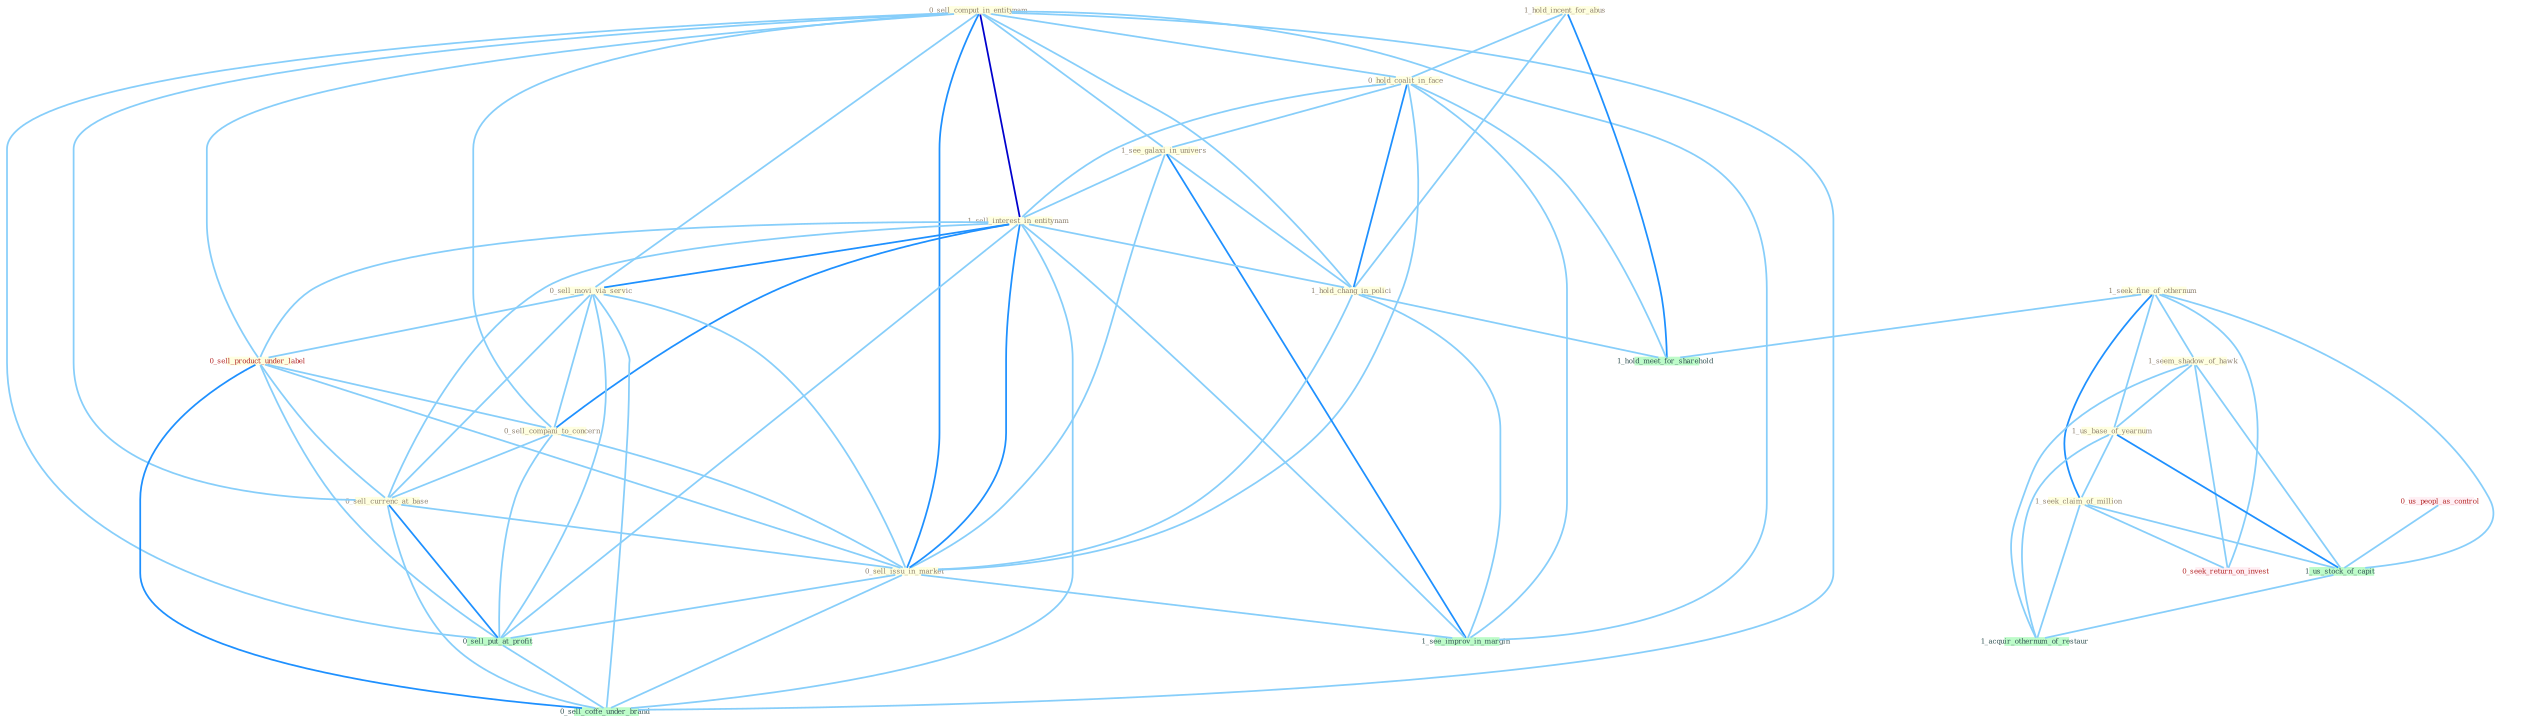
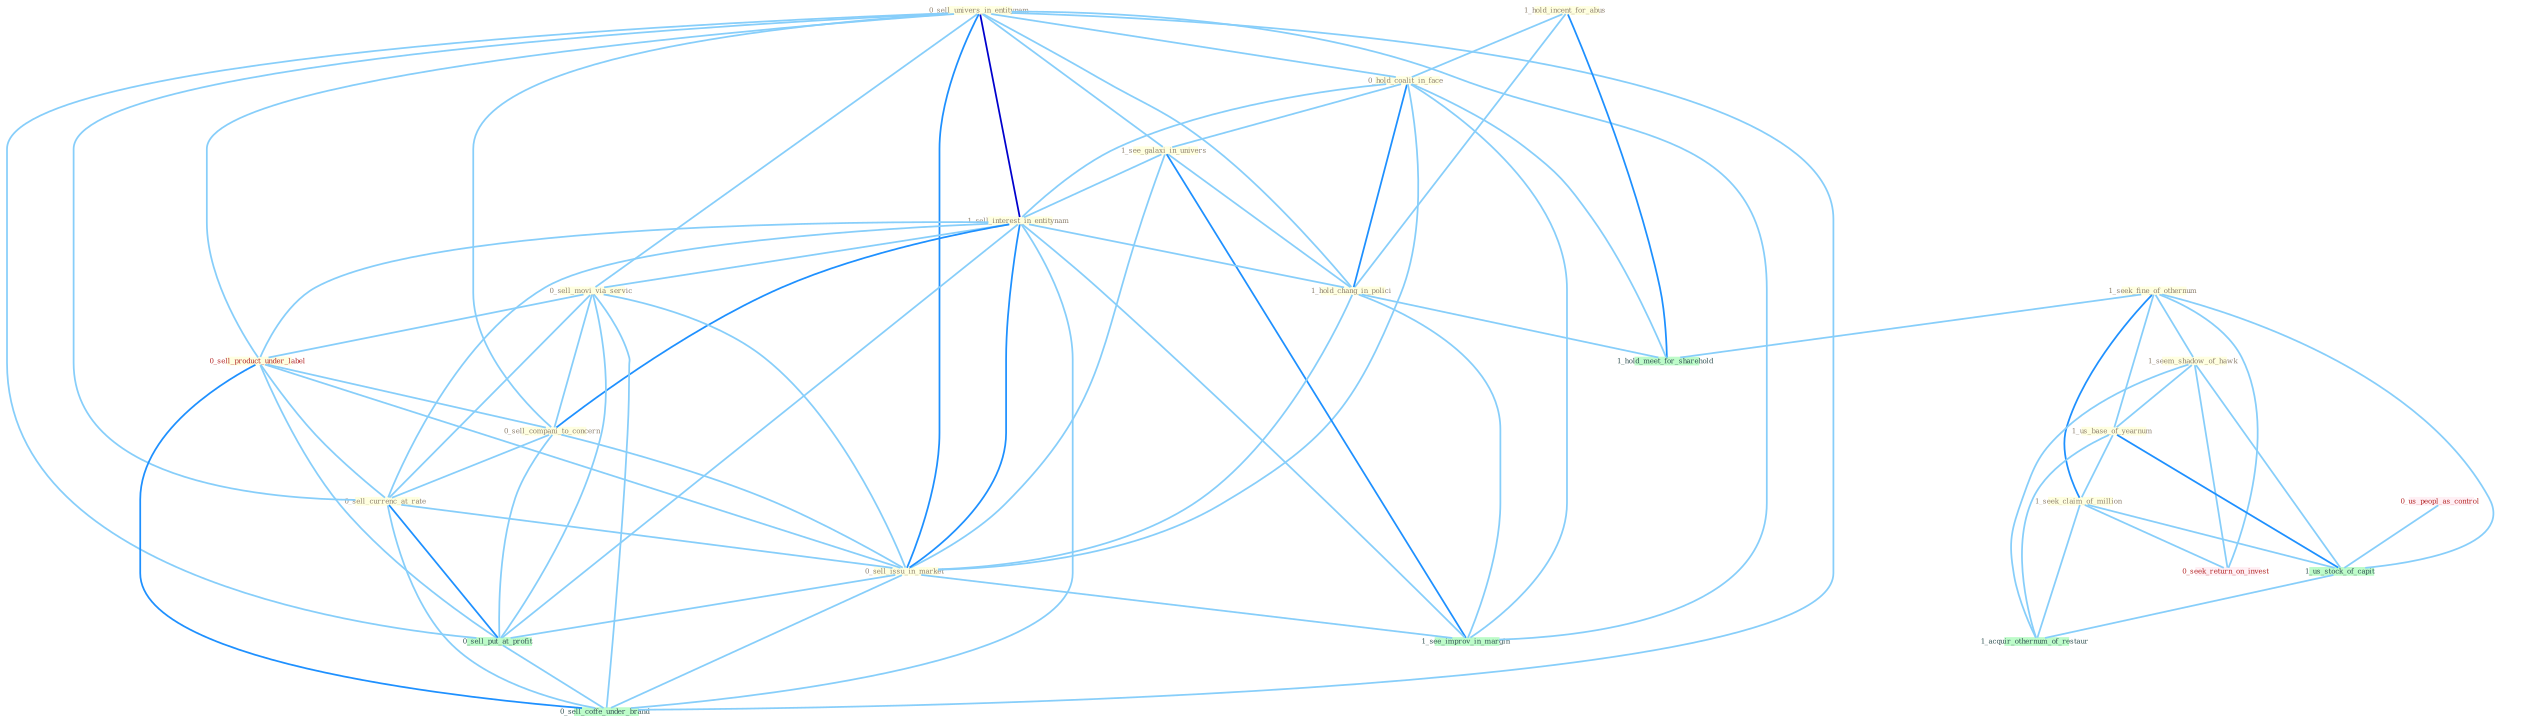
(980, 11) -> (980, 11)
(806, 256) -> (806, 256)
(387, 501) -> (387, 501)
